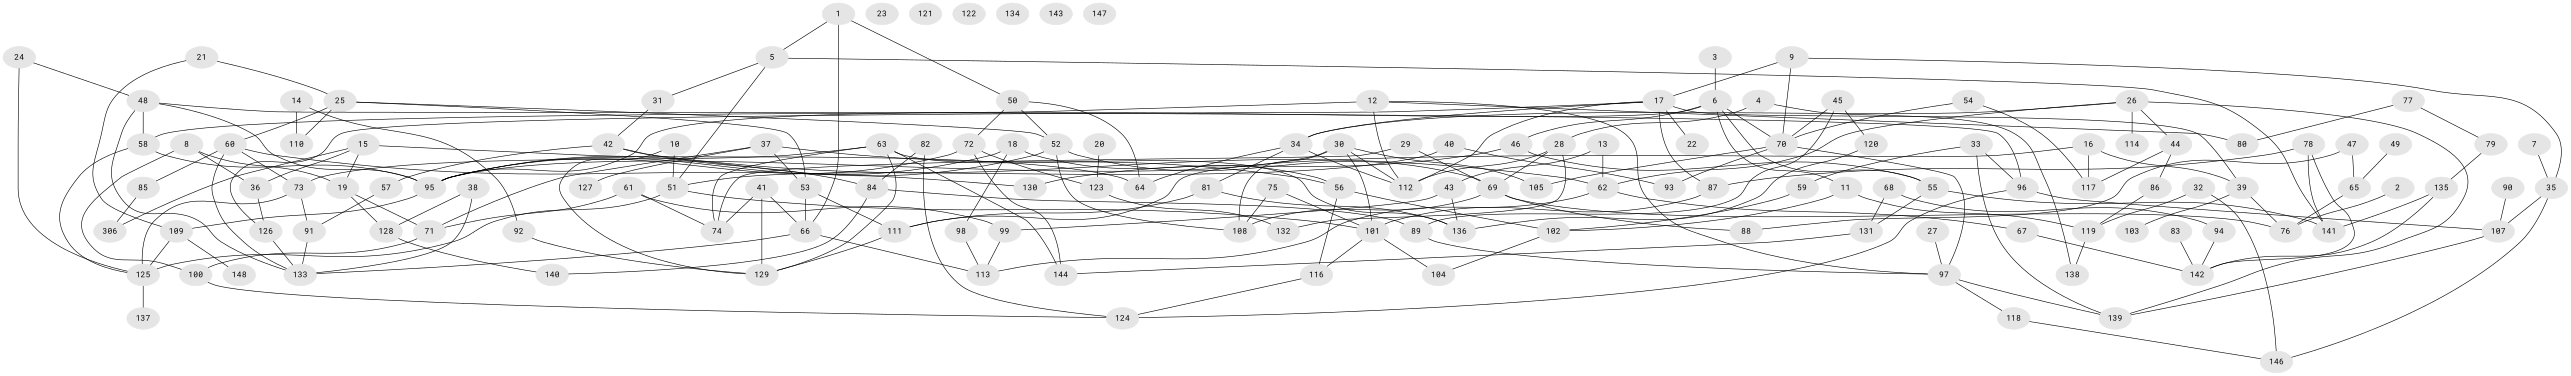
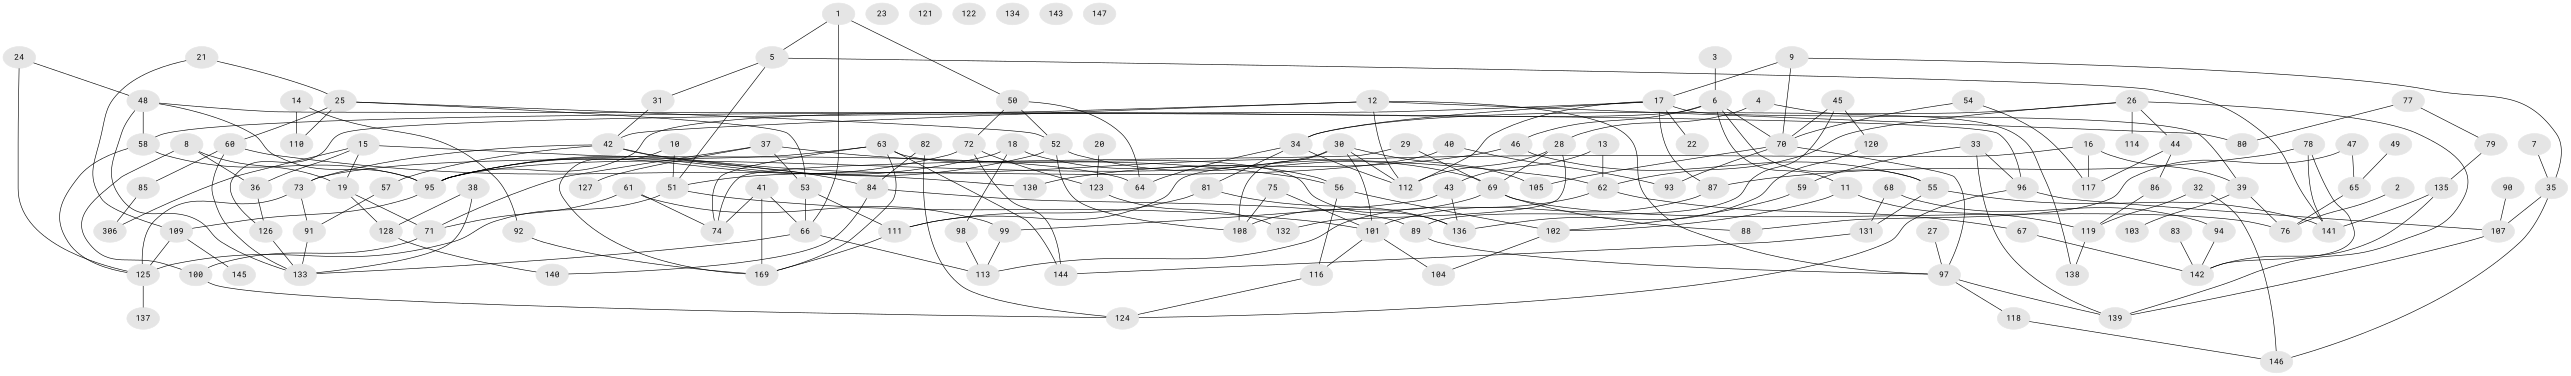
none -> (915, 118)
(273, 171) -> (450, 153)
(239, 275) -> (239, 275)
(762, 275) -> (762, 275)
